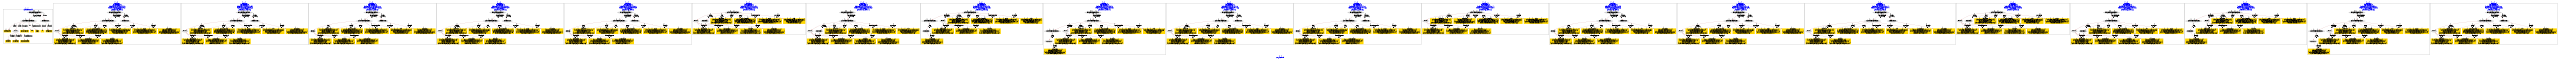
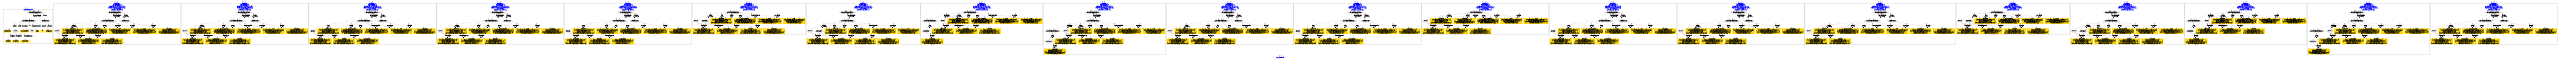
(25, 31) -> (25, 31)
(32, 31) -> (32, 31)
(25, 41) -> (25, 41)
